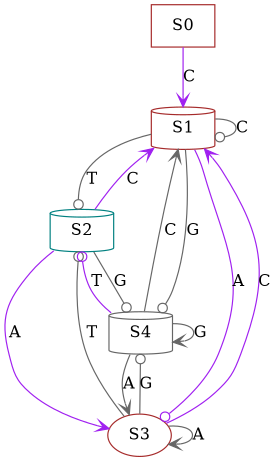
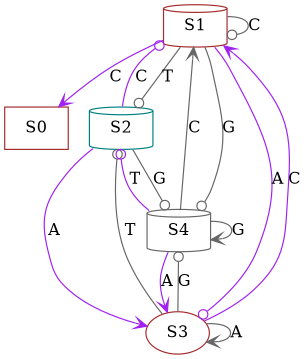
(183, 71) -> (113, 66)
(117, 180) -> (132, 74)
(123, 379) -> (161, 276)
